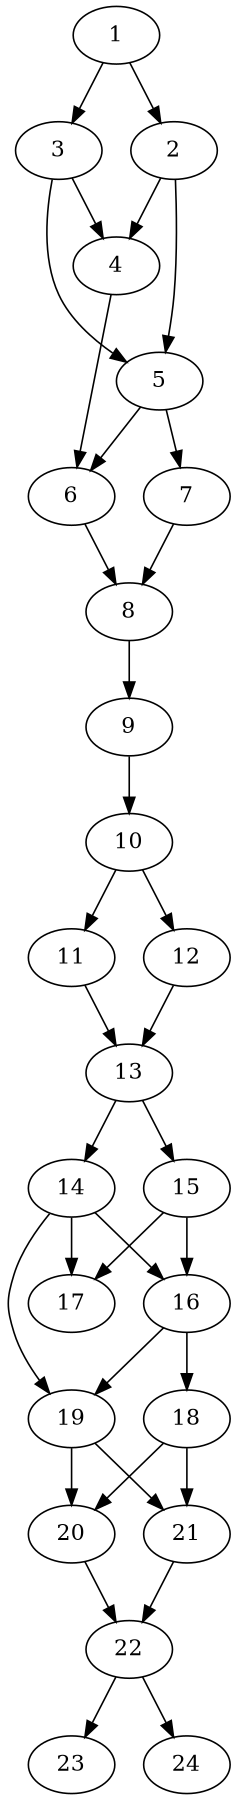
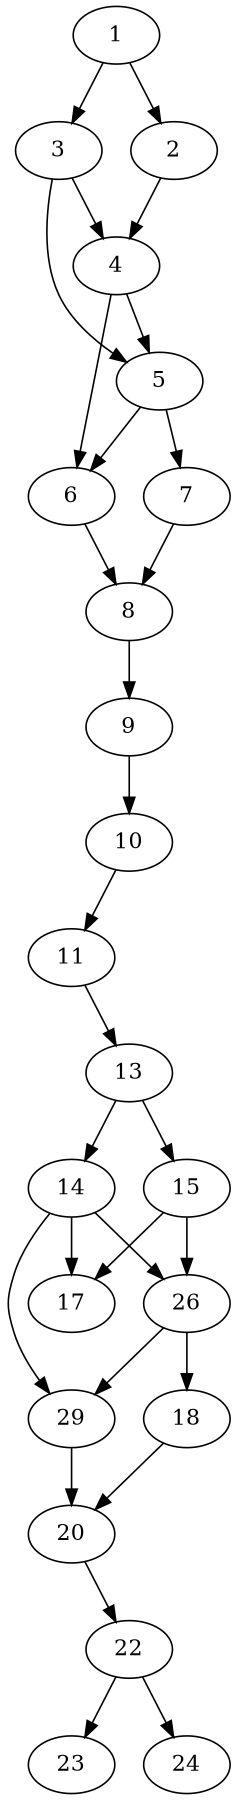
(176, 258) -> (135, 316)
(187, 958) -> none
(187, 1304) -> (187, 1304)
(72, 1419) -> (72, 1419)
(187, 1534) -> none
